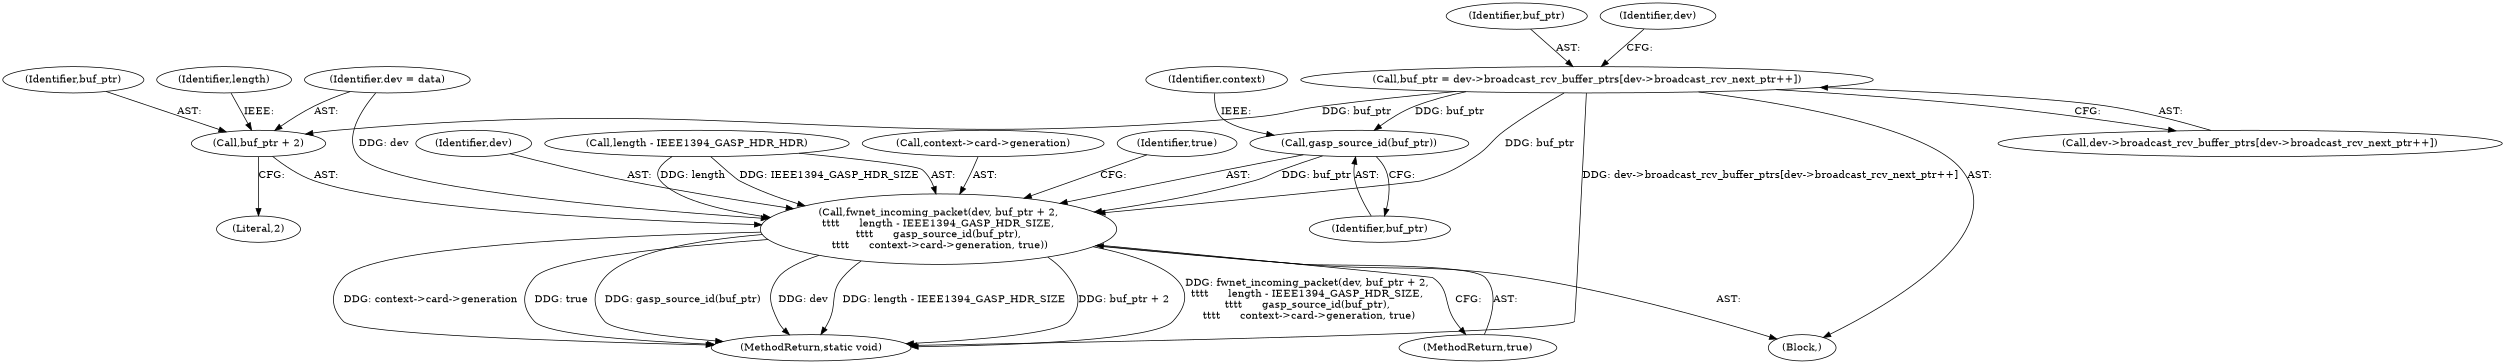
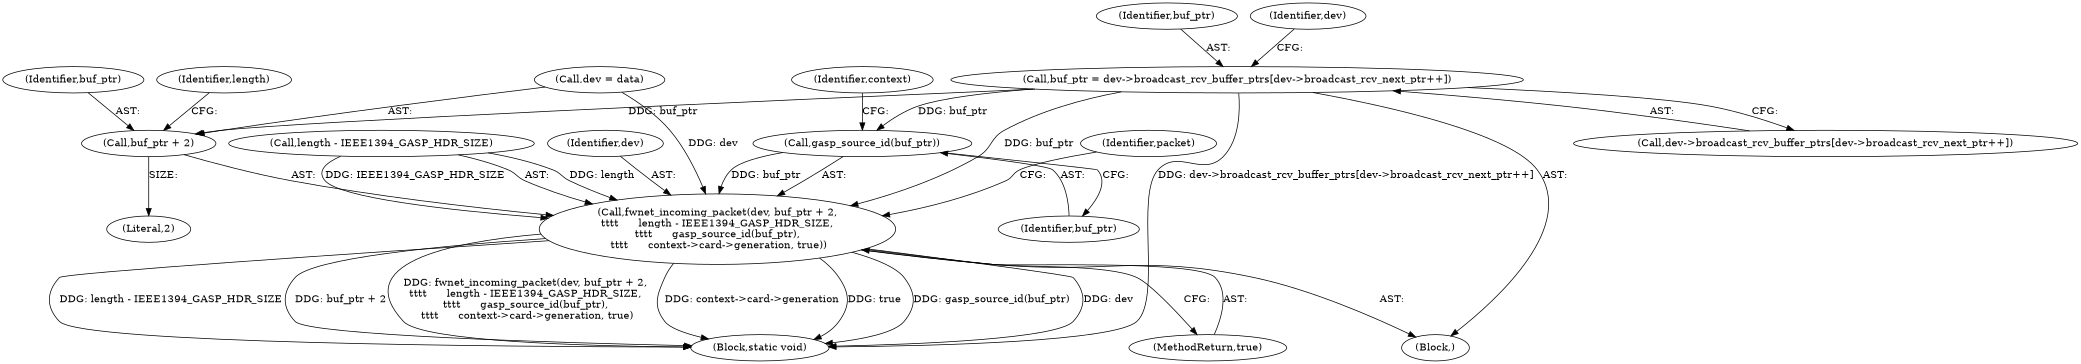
(387, 80) -> (600, 80)
(261, 112) -> (206, 112)
(1238, 112) -> (877, 112)
(697, 143) -> (381, 143)
(983, 143) -> none
(1177, 143) -> (1149, 143)
(274, 175) -> (165, 175)
(811, 348) -> (760, 348)
